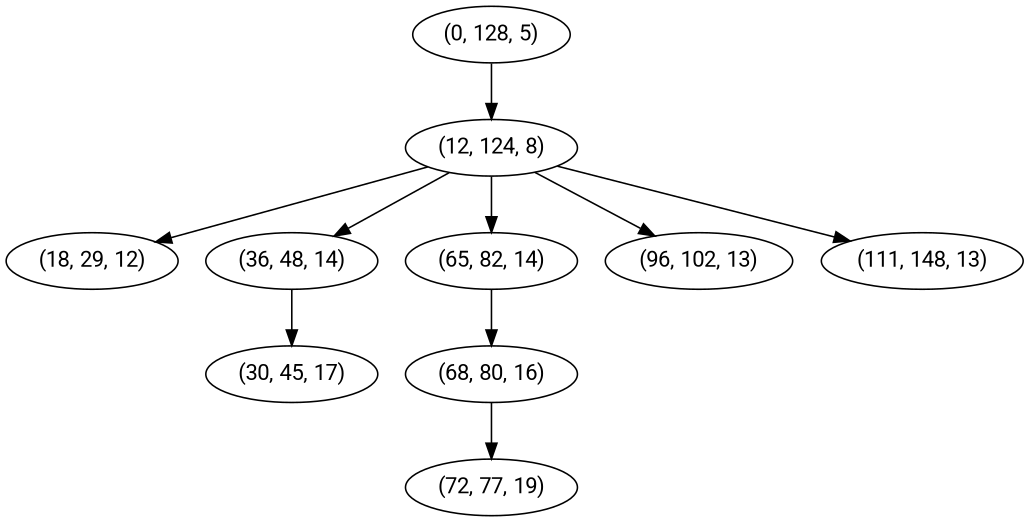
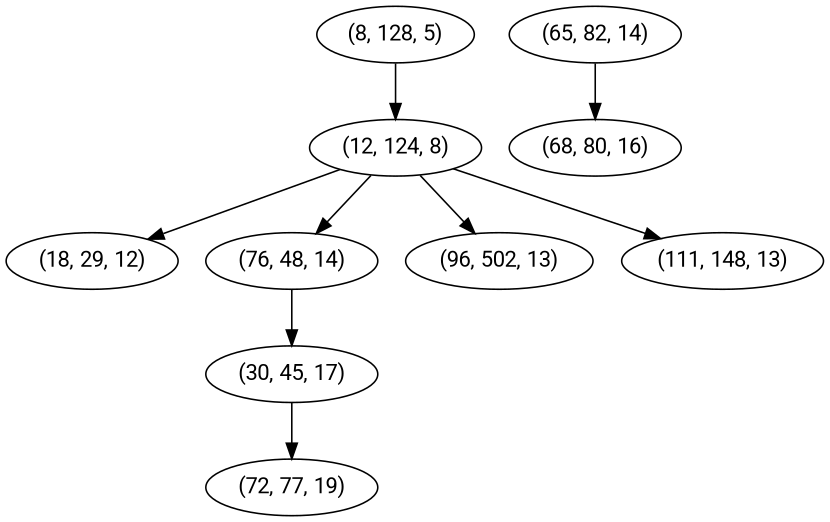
(491, 35) -> (396, 35)
(491, 197) -> none
(292, 261) -> (292, 261)
(699, 261) -> (499, 261)
(491, 423) -> (292, 423)
